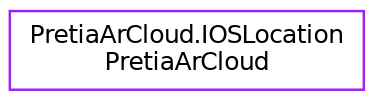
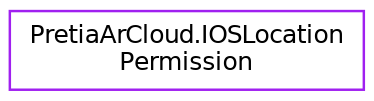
(187, 50) -> (187, 50)
